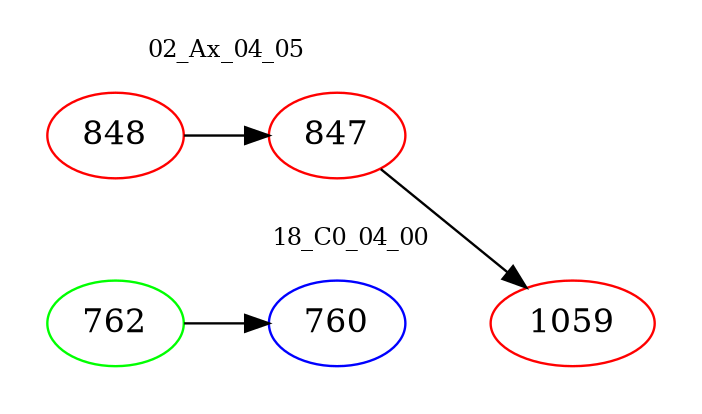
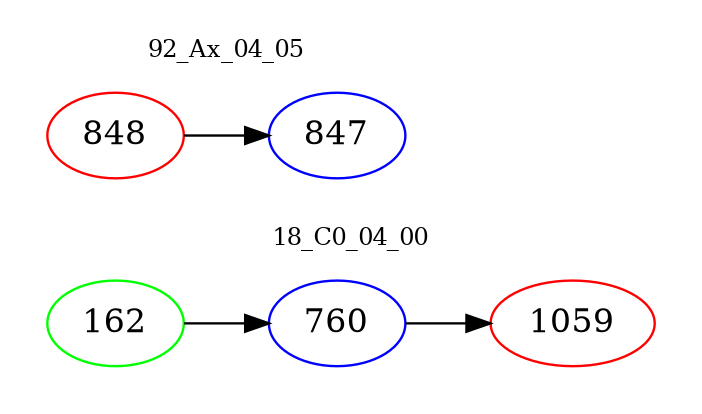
(226, 51) -> (226, 51)
(337, 136) -> (337, 136)
(457, 231) -> (436, 323)
(116, 323) -> (116, 323)
